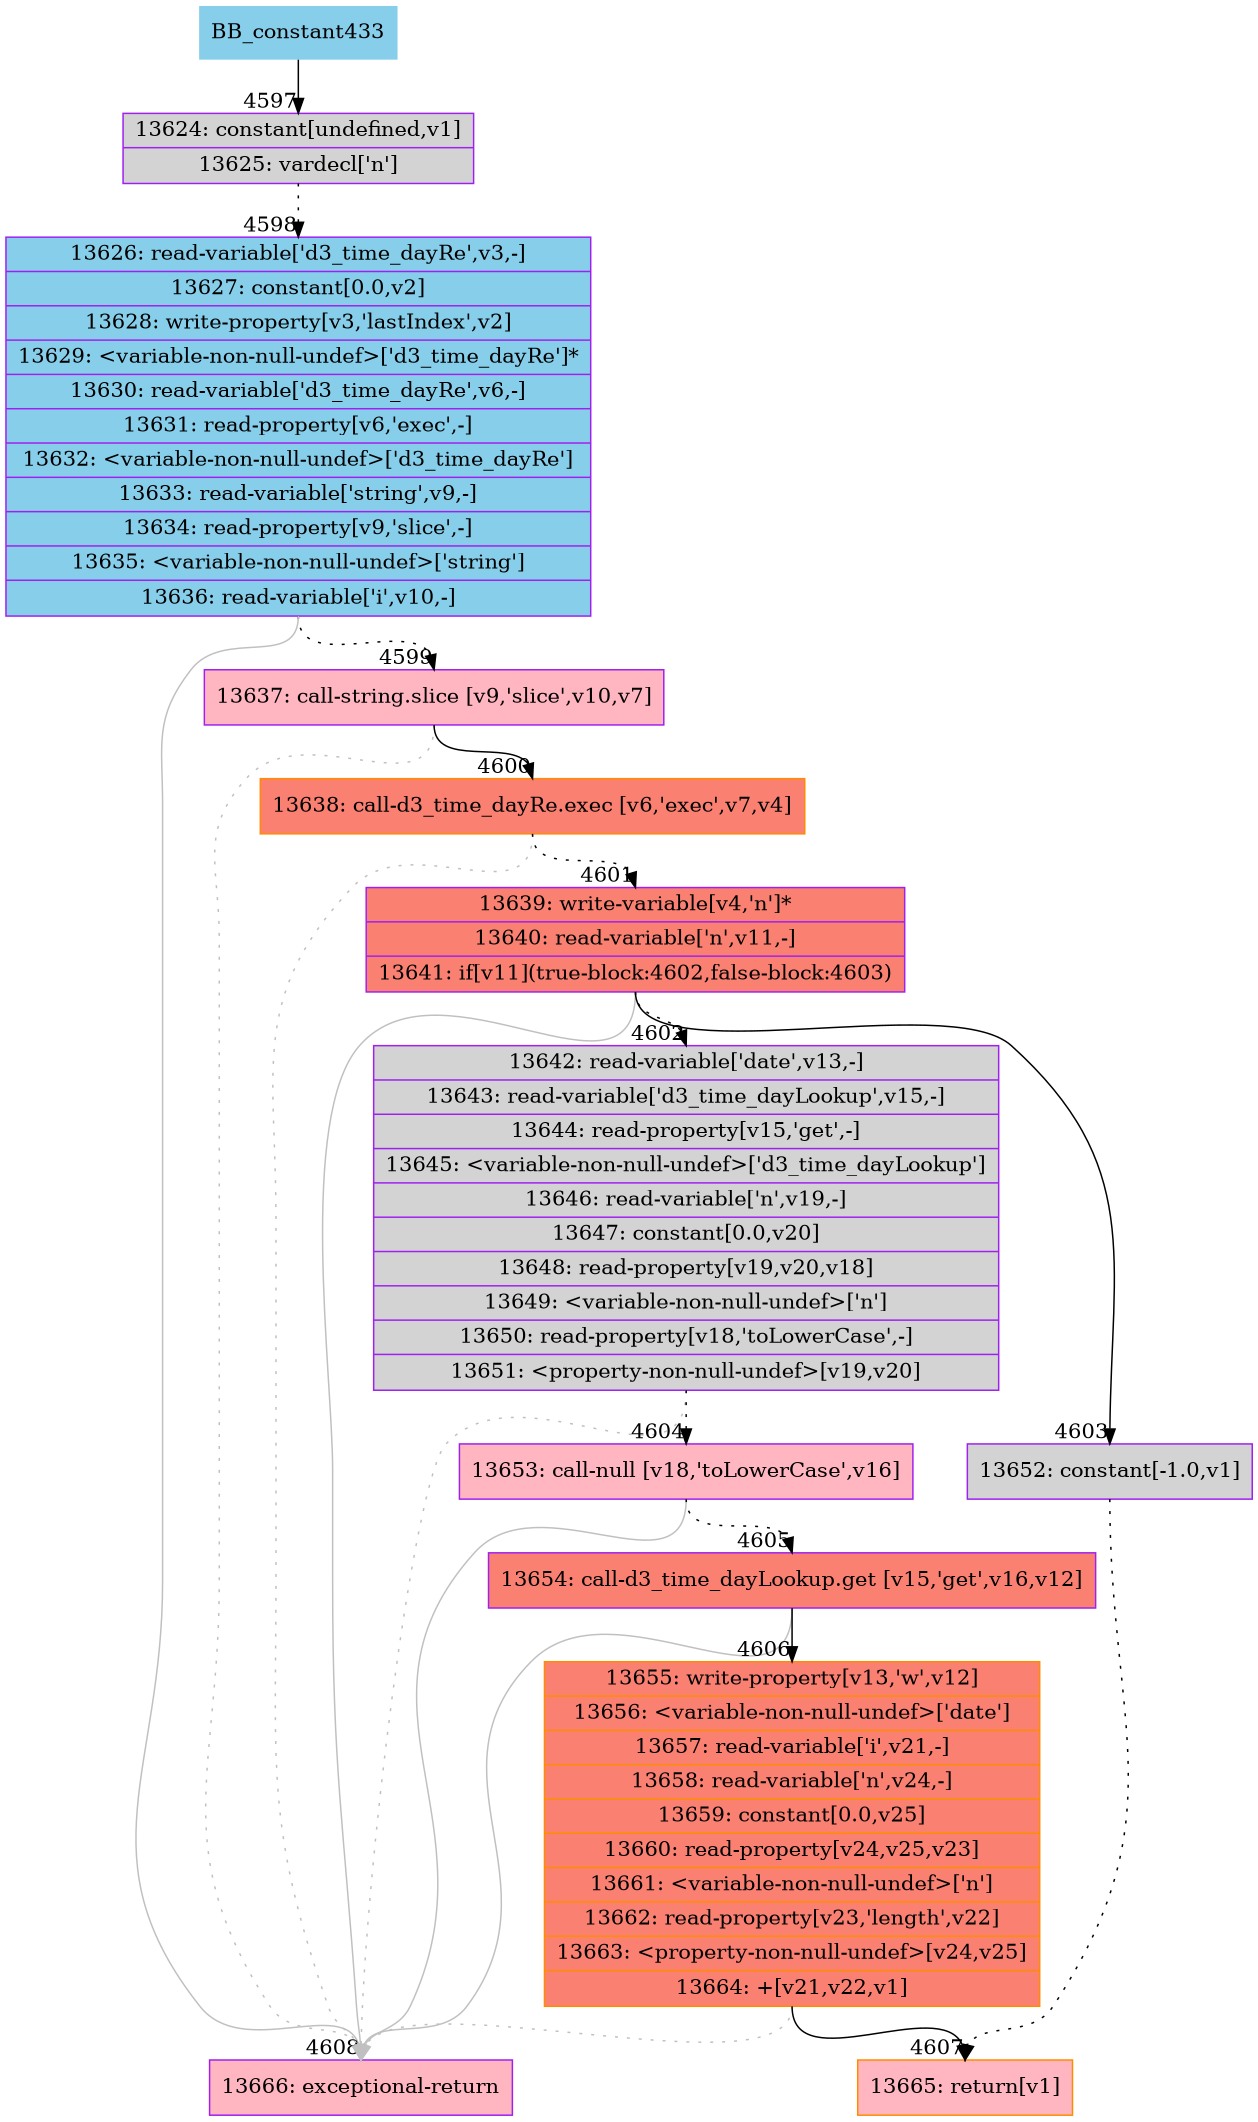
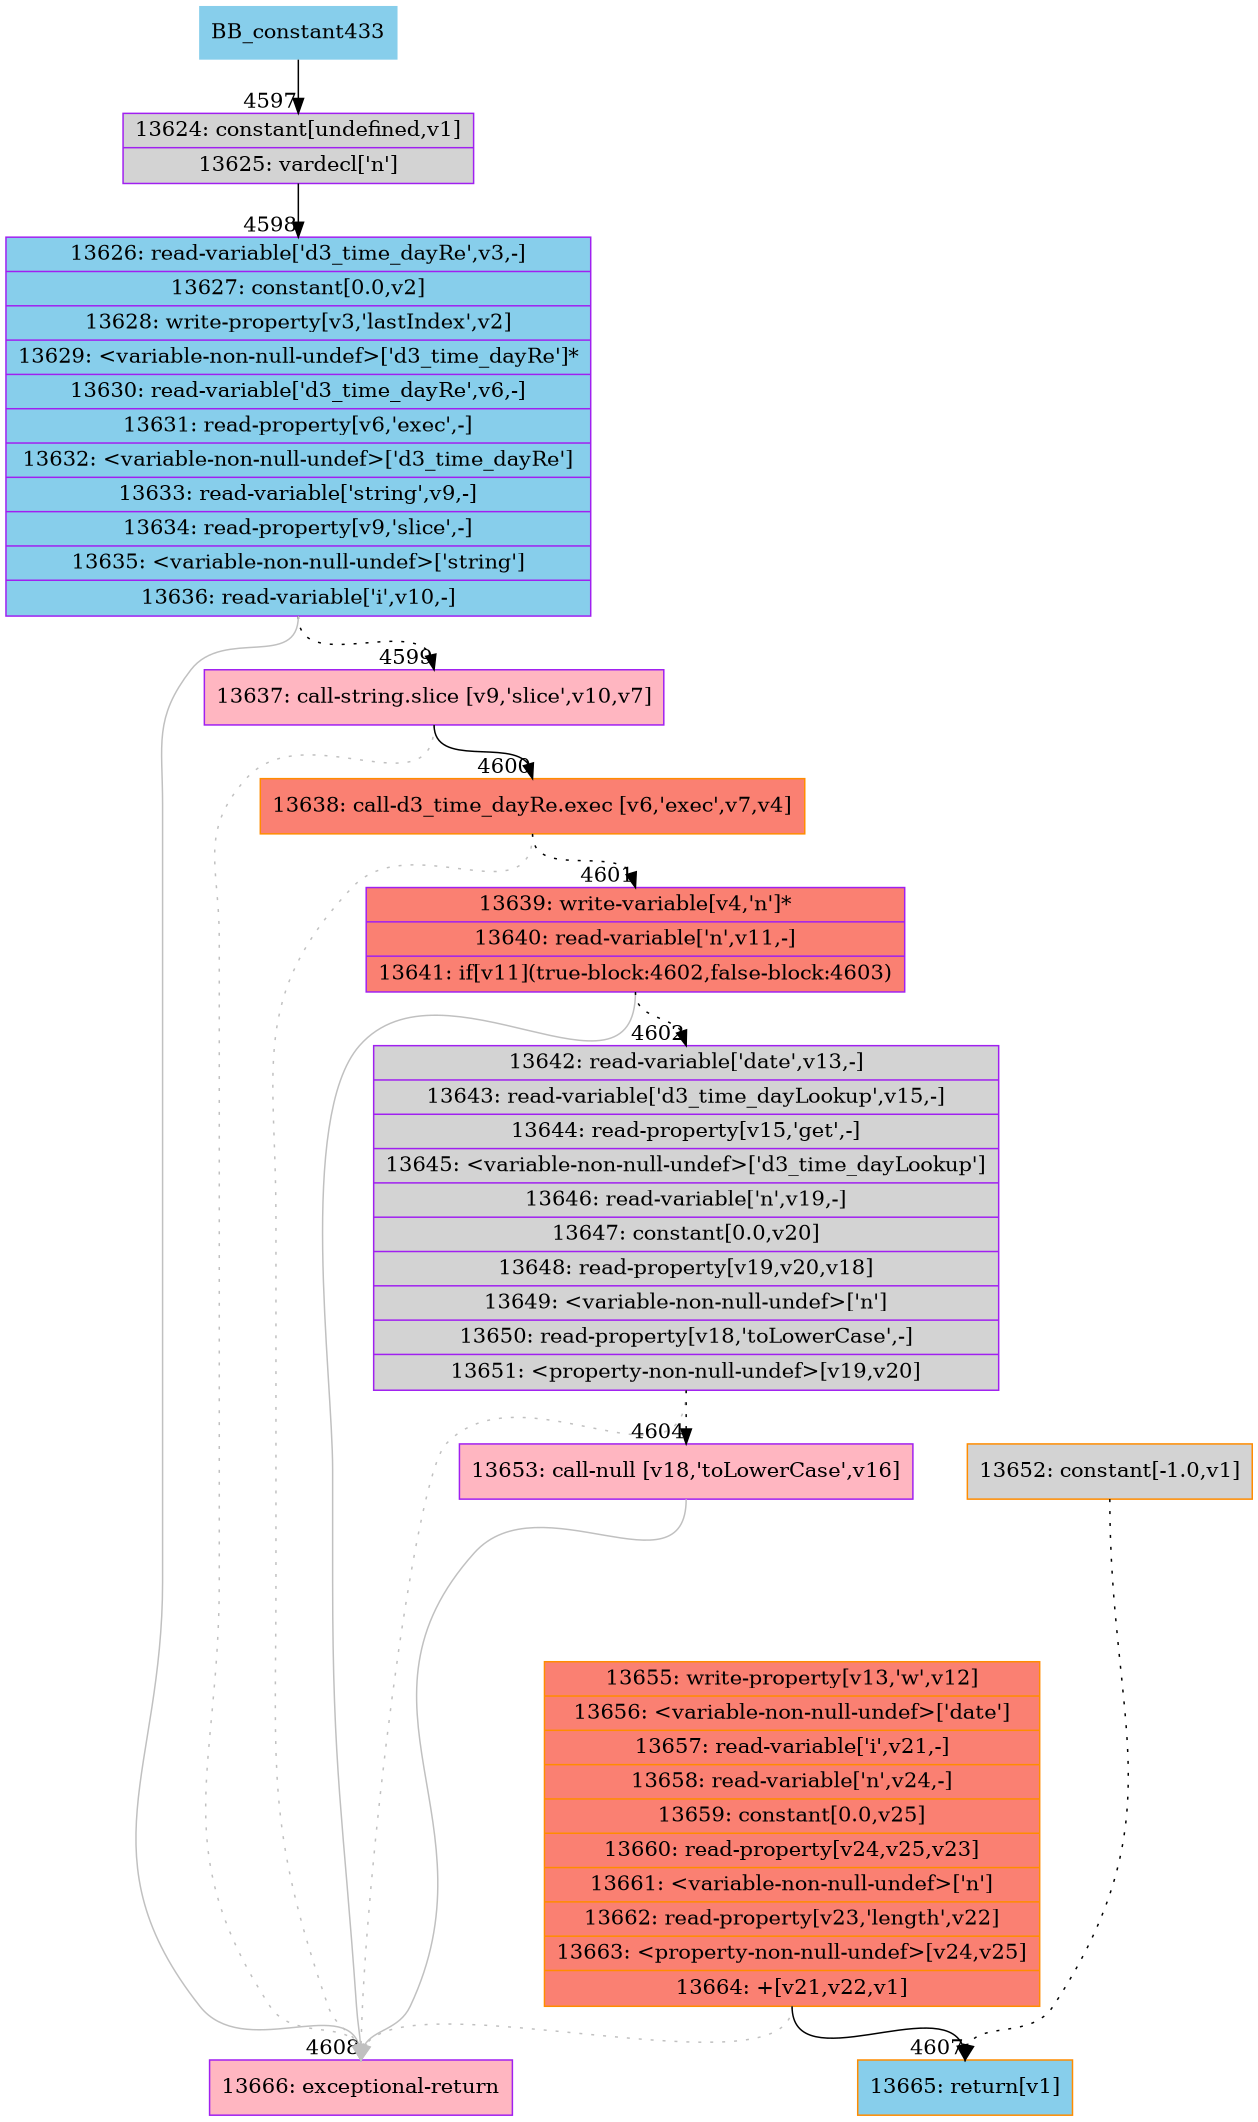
(298, 203) -> (298, 203)
(1018, 1052) -> none
(1110, 1472) -> (1110, 1472)
(792, 1580) -> none
(965, 2088) -> (965, 2088)
